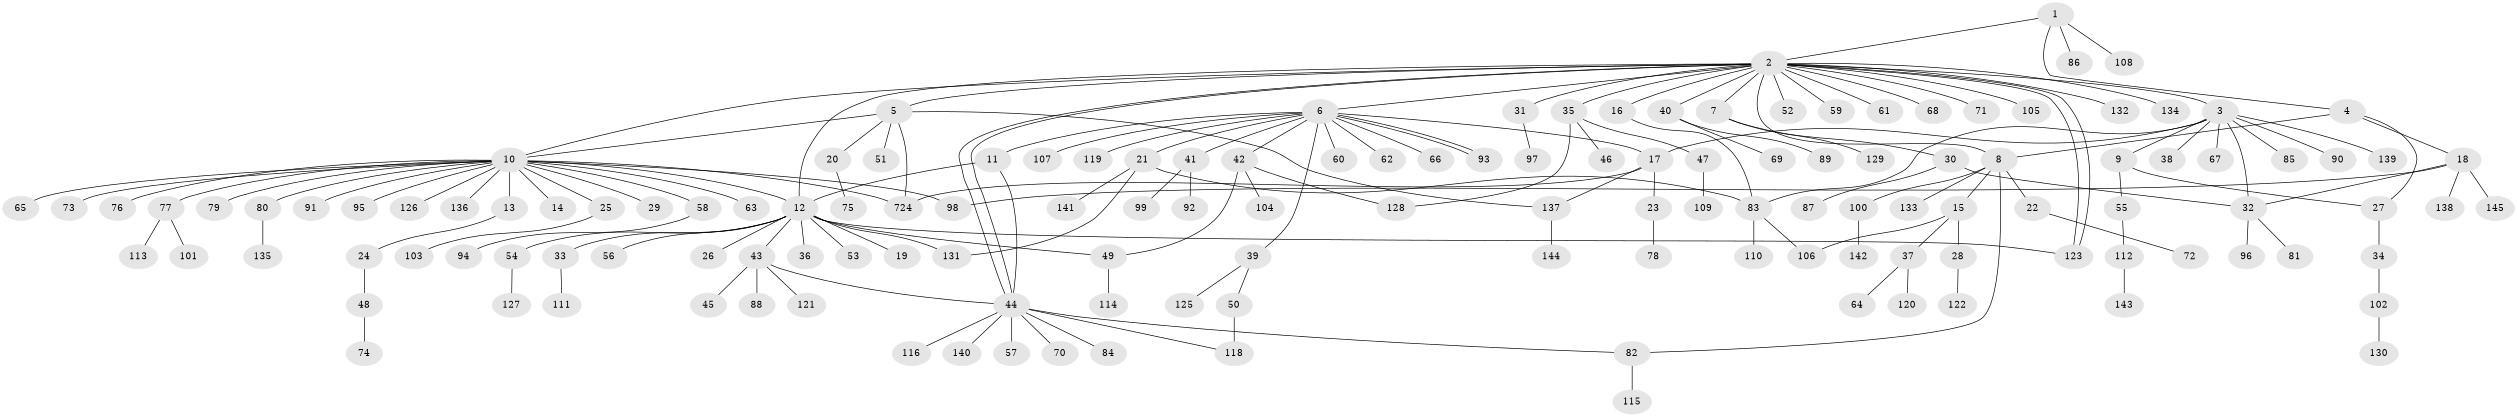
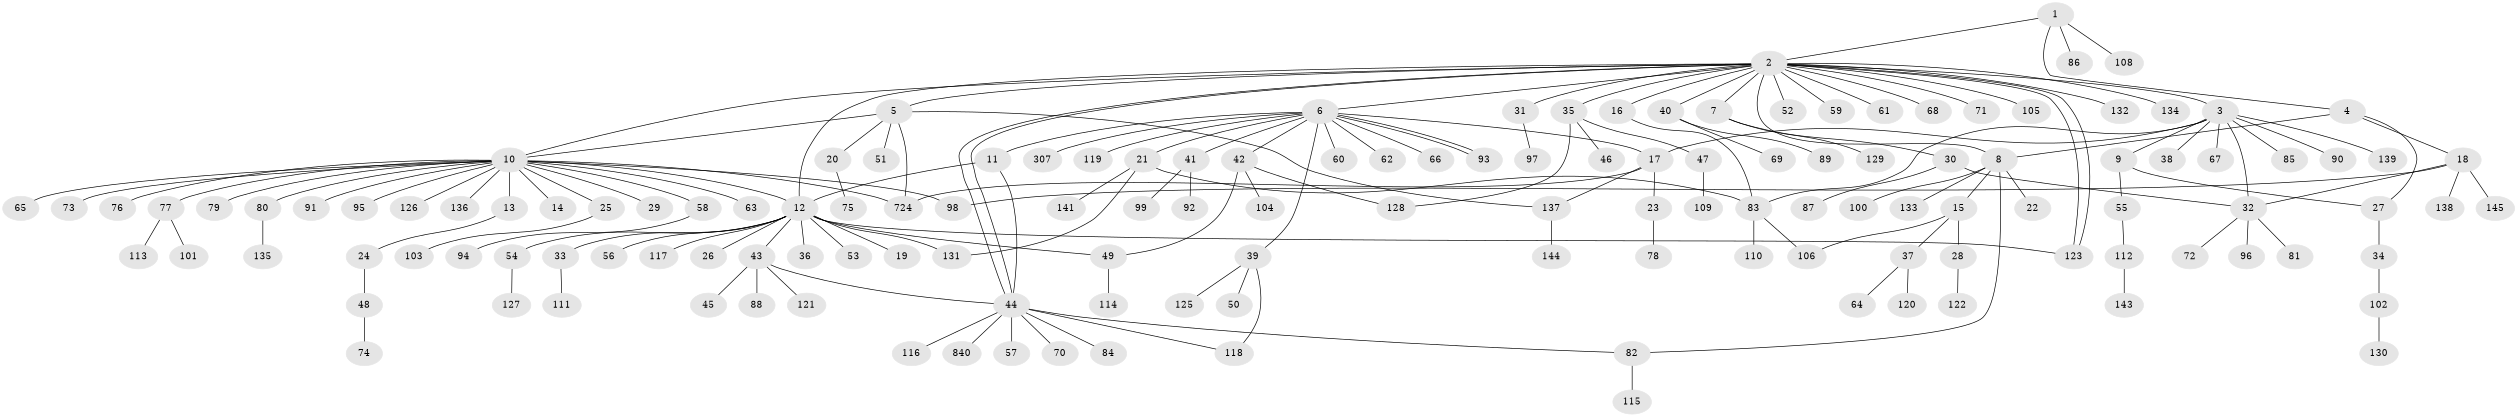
(1043, 160) -> (1043, 160)
(2111, 233) -> (2219, 233)
none -> (659, 257)
(1859, 257) -> none
(1234, 327) -> (1260, 308)
(962, 354) -> (962, 354)
